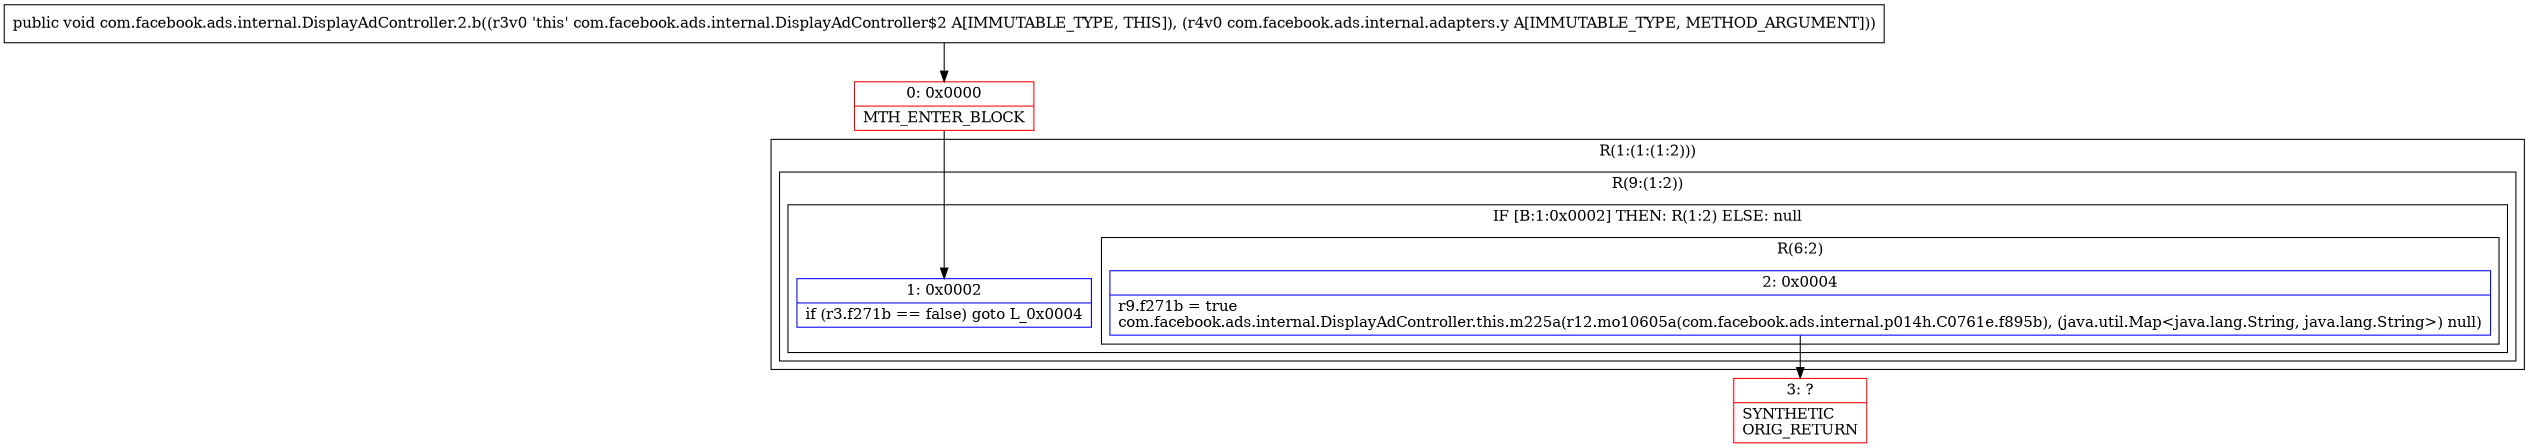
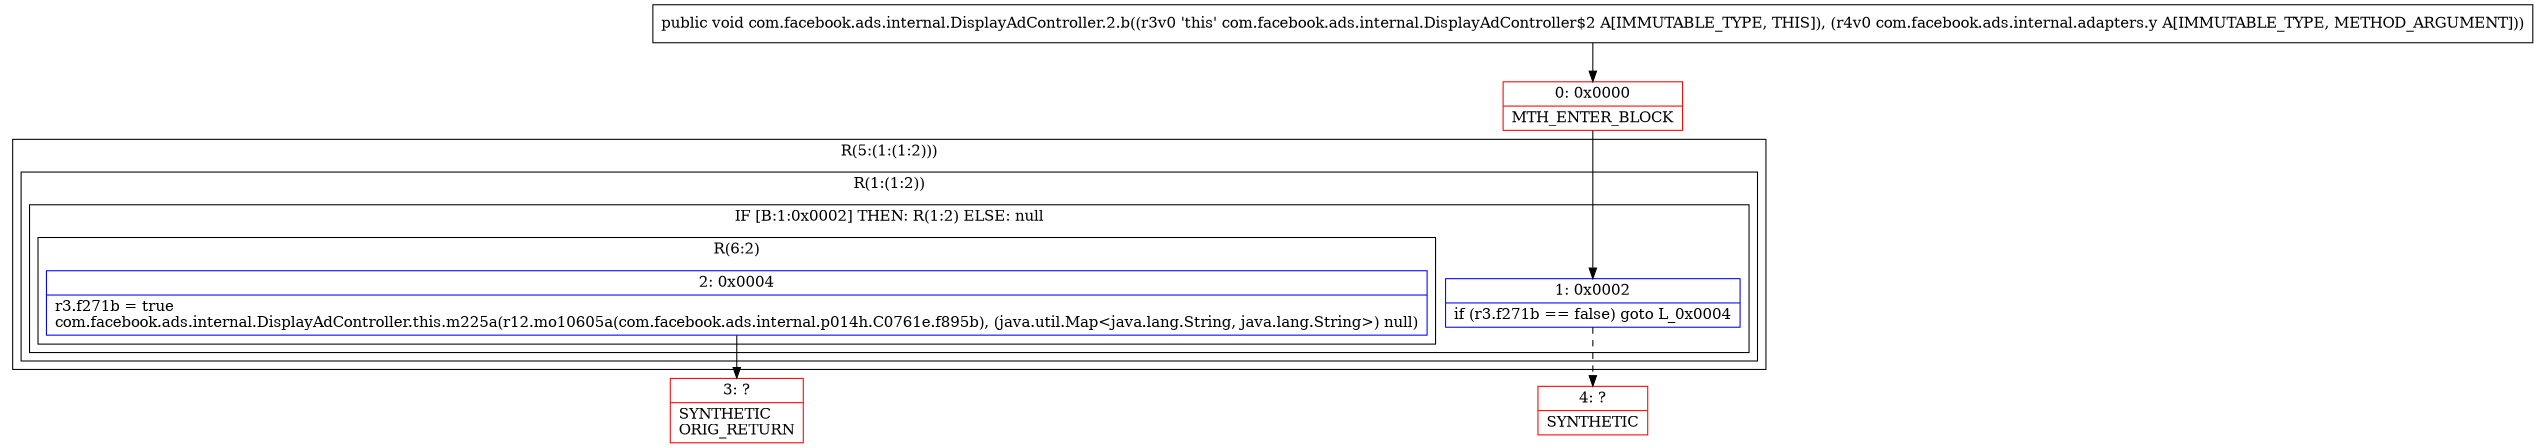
(1648, 151) -> (889, 151)
(1648, 184) -> (889, 184)
(1178, 307) -> (115, 307)
none -> (1593, 411)
